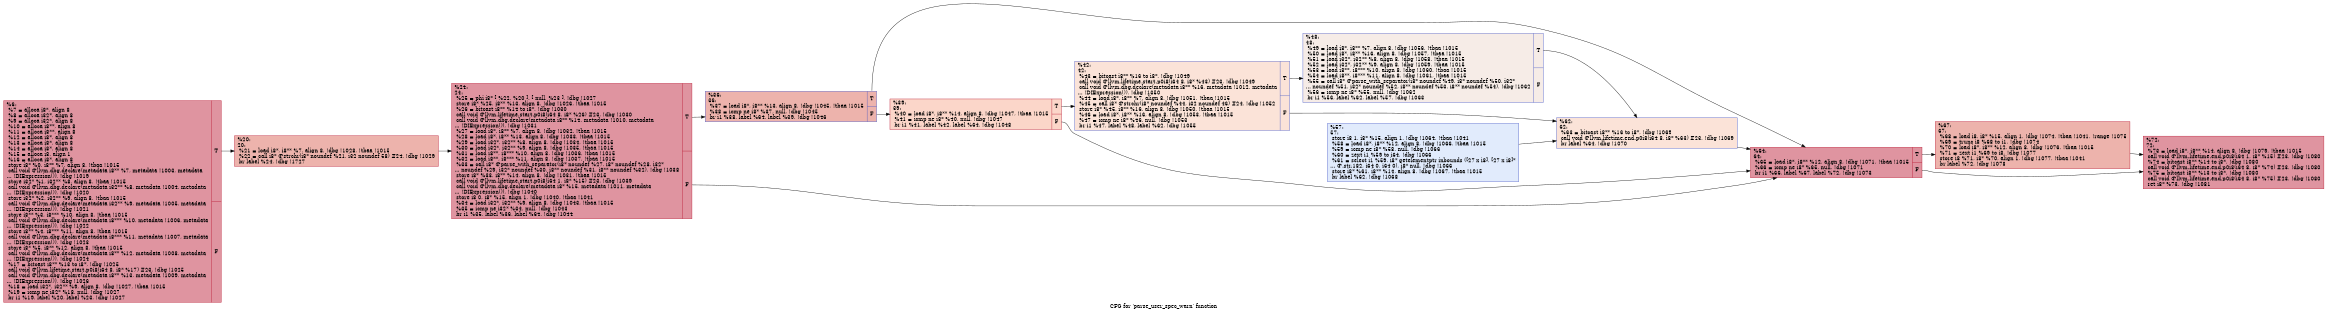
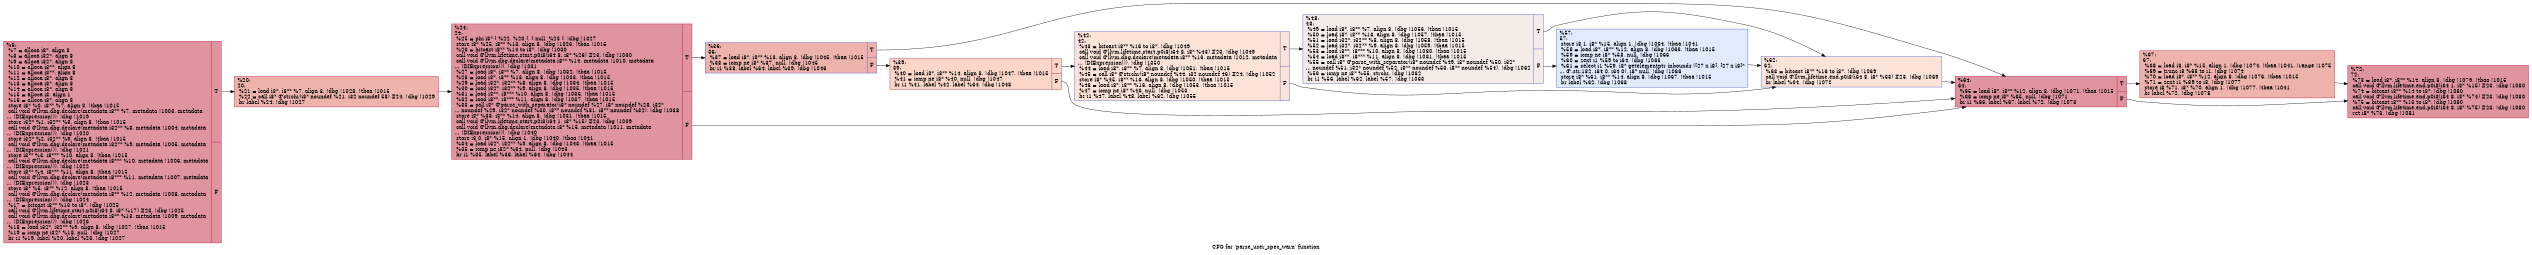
none -> (1548, 66)
(1361, 93) -> (1364, 74)
(271, 162) -> (271, 103)
